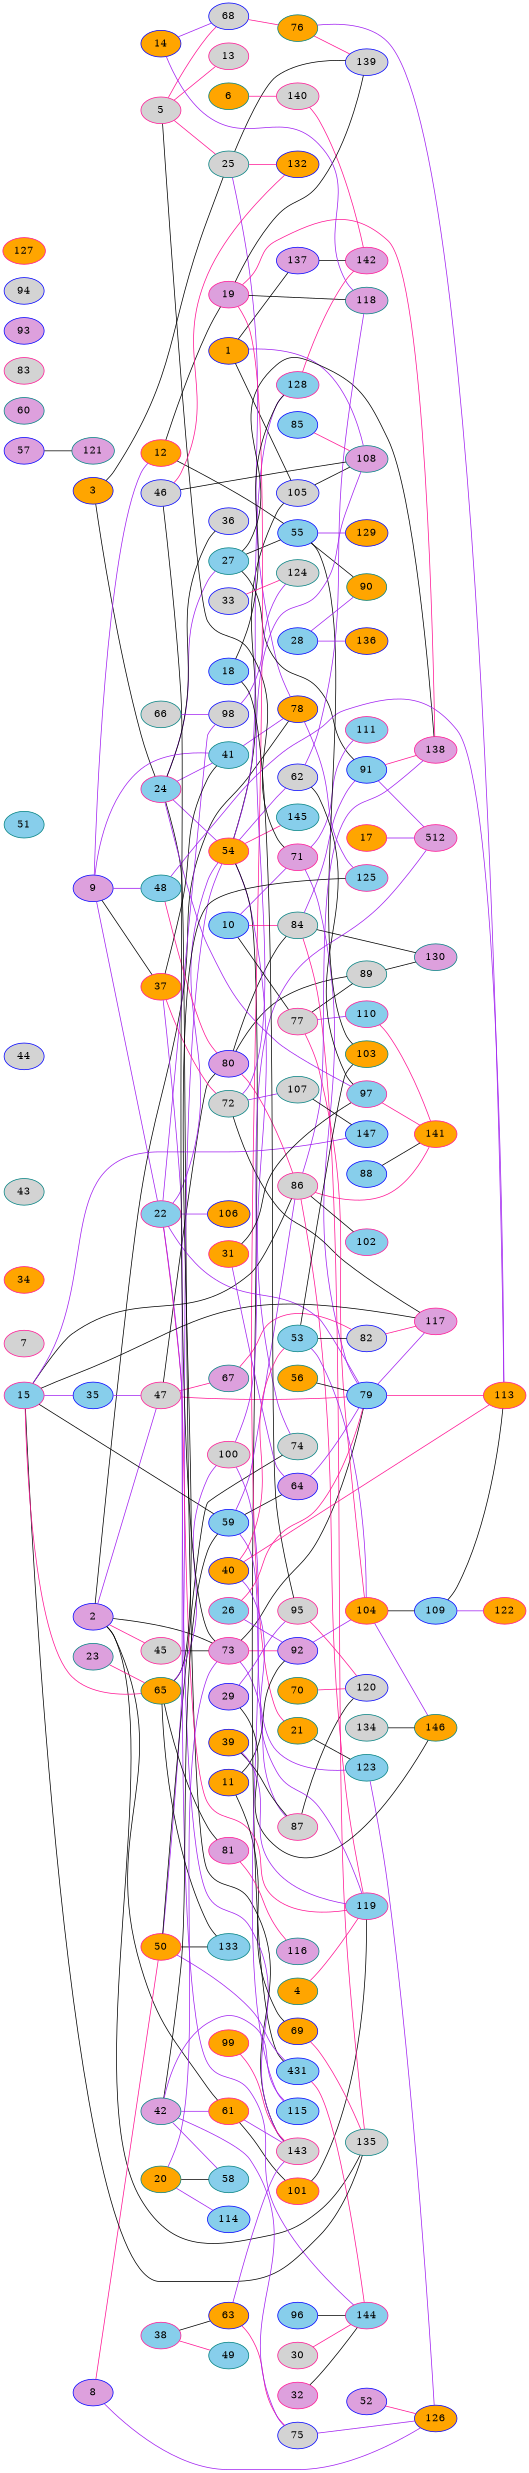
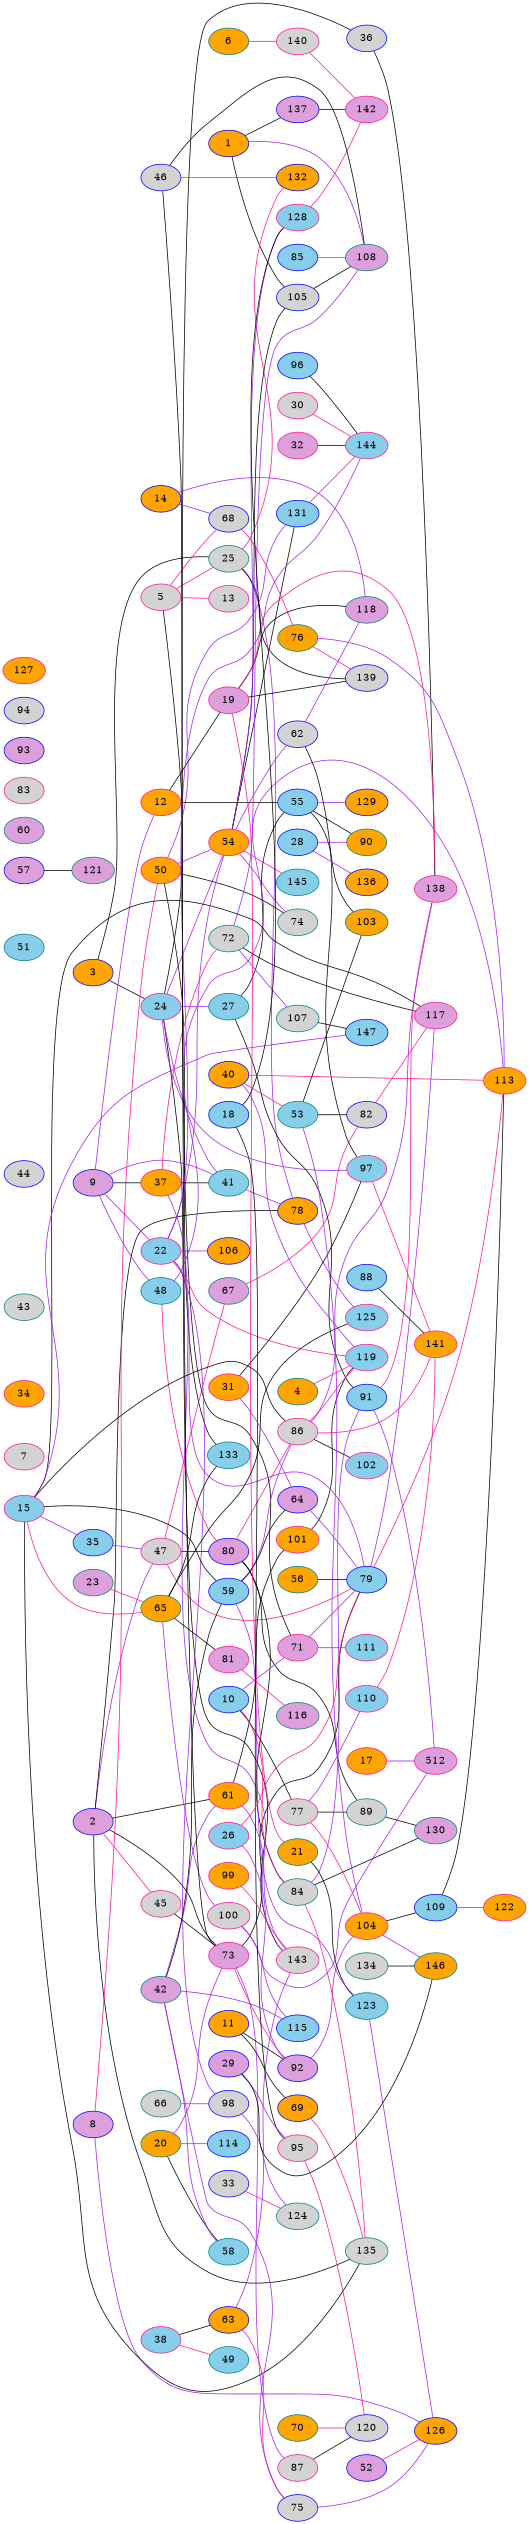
(377, 418) -> (422, 461)
(229, 1743) -> none
(298, 2071) -> (298, 514)
